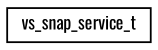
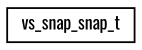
(79, 25) -> (71, 25)
